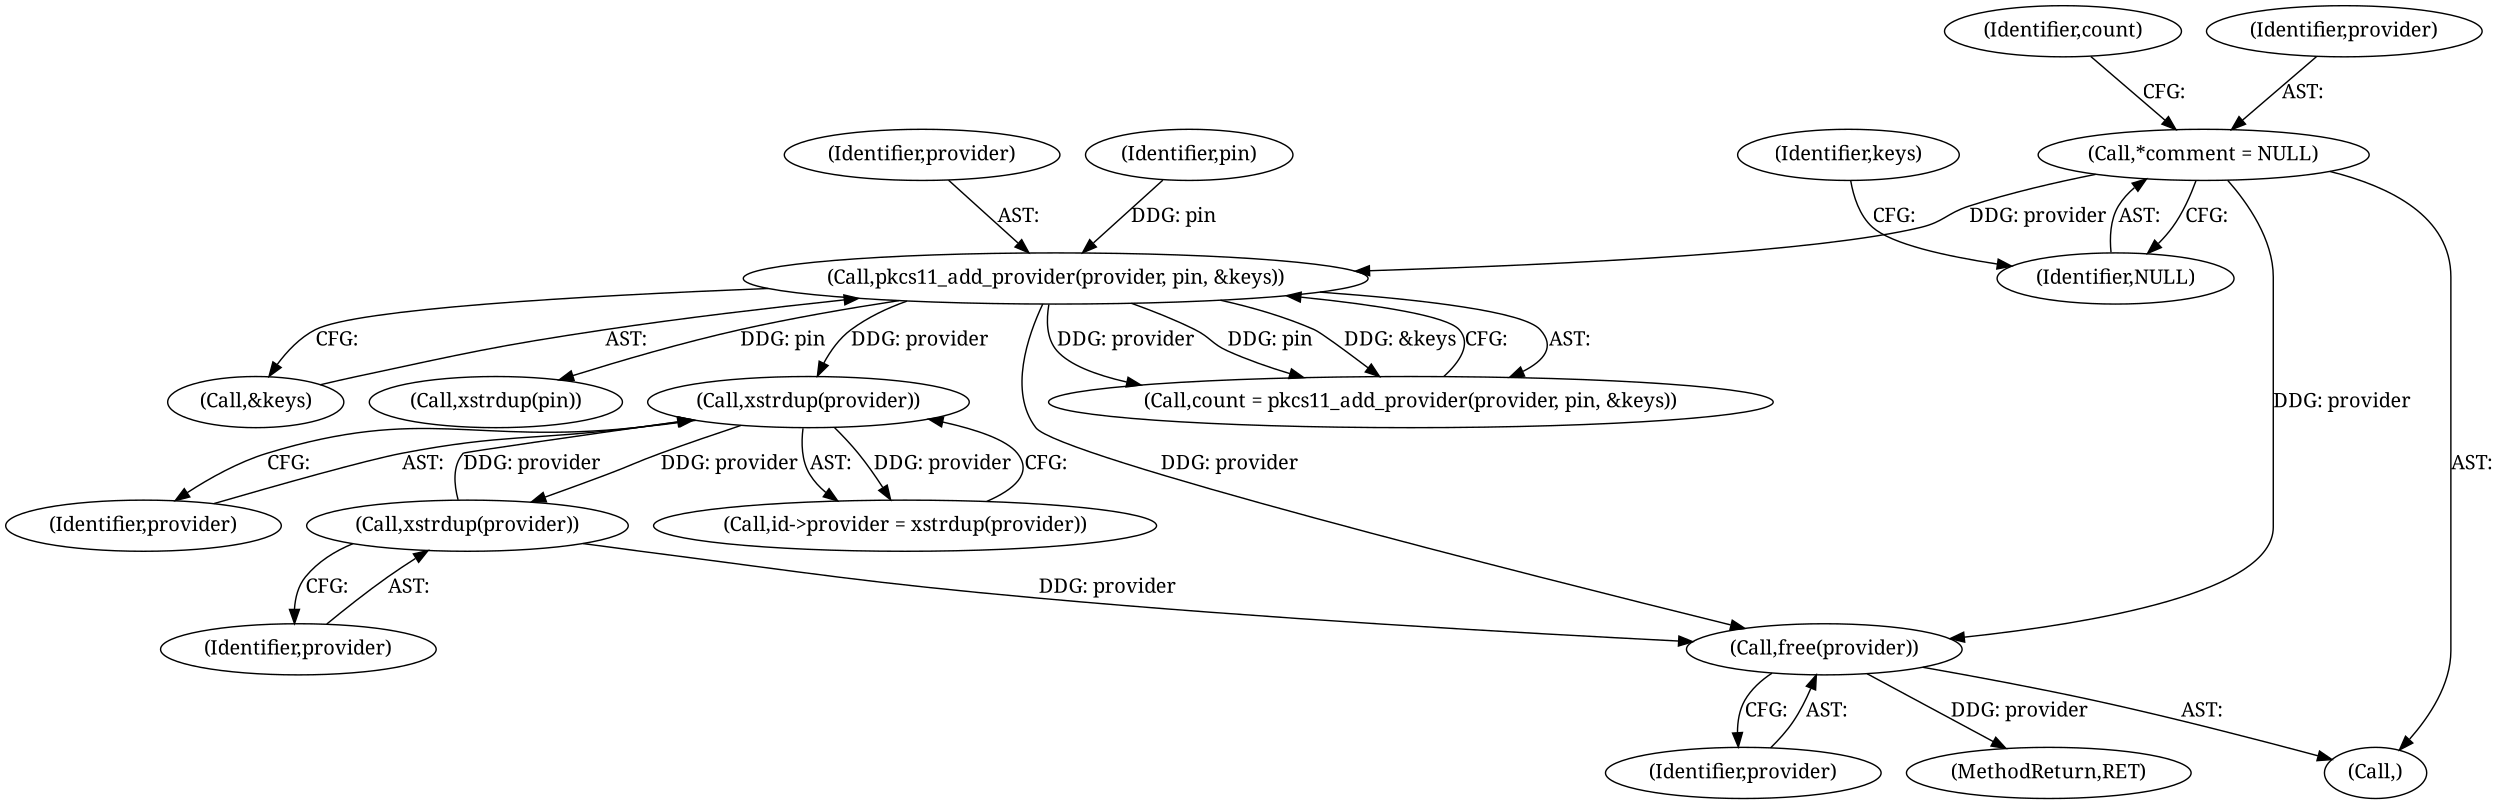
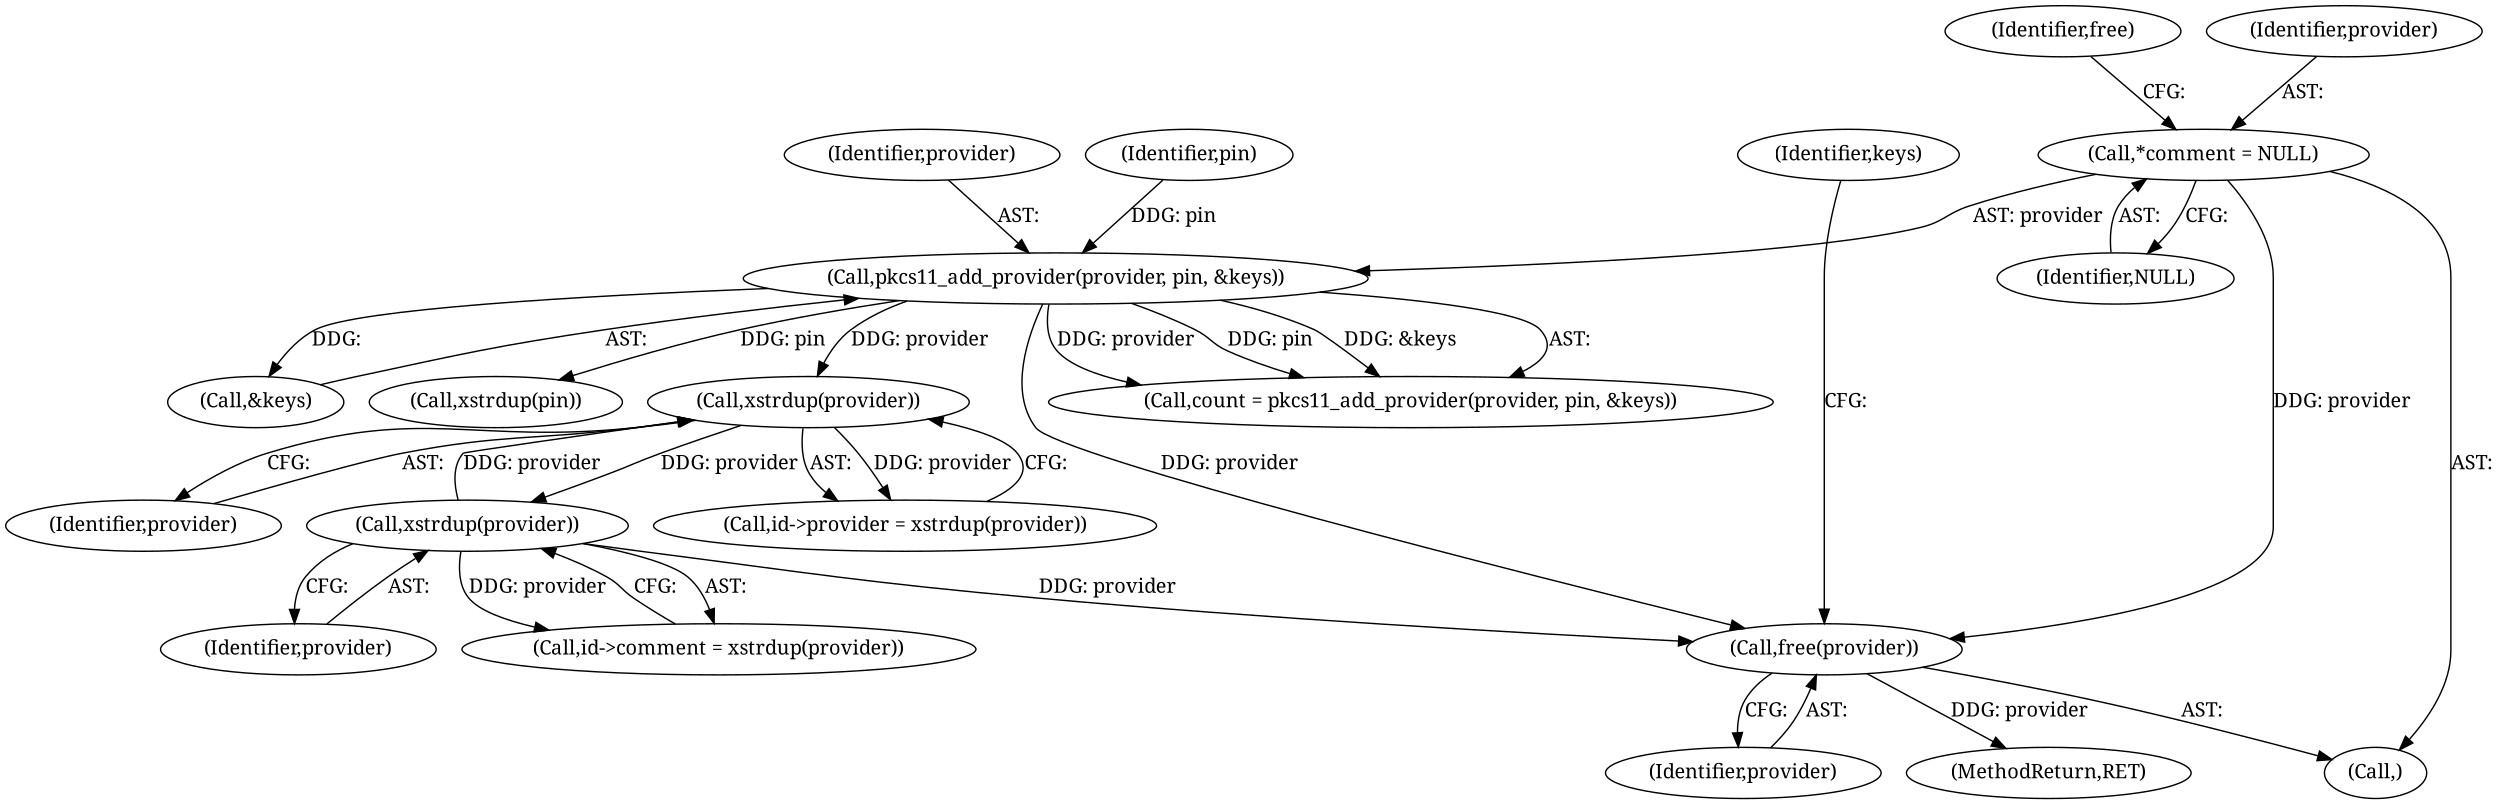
(2063, 31) -> (2063, 31)
(2038, 217) -> (2038, 217)
(1908, 245) -> (1824, 394)
(1409, 312) -> none
(340, 340) -> (340, 340)
none -> (719, 649)
